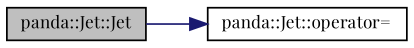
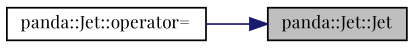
(168, 24) -> (228, 24)
